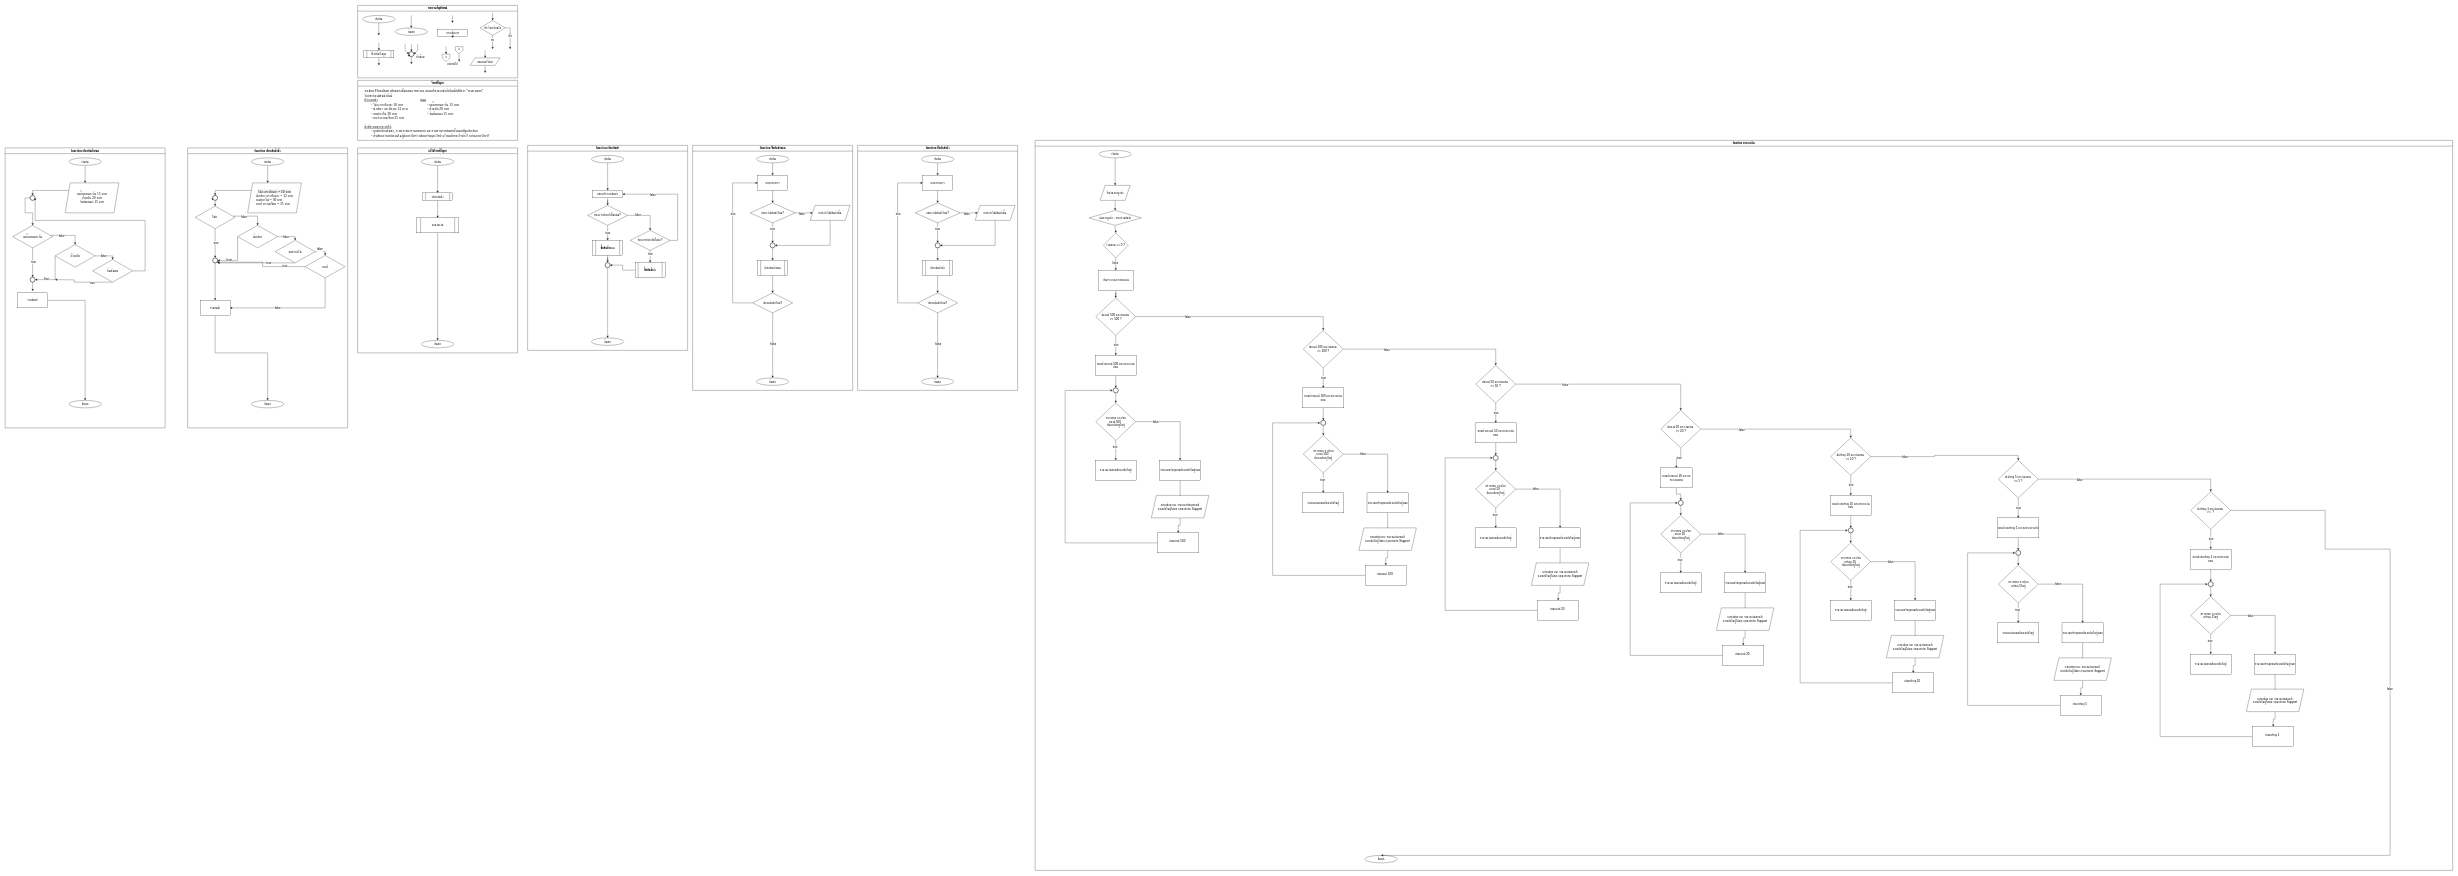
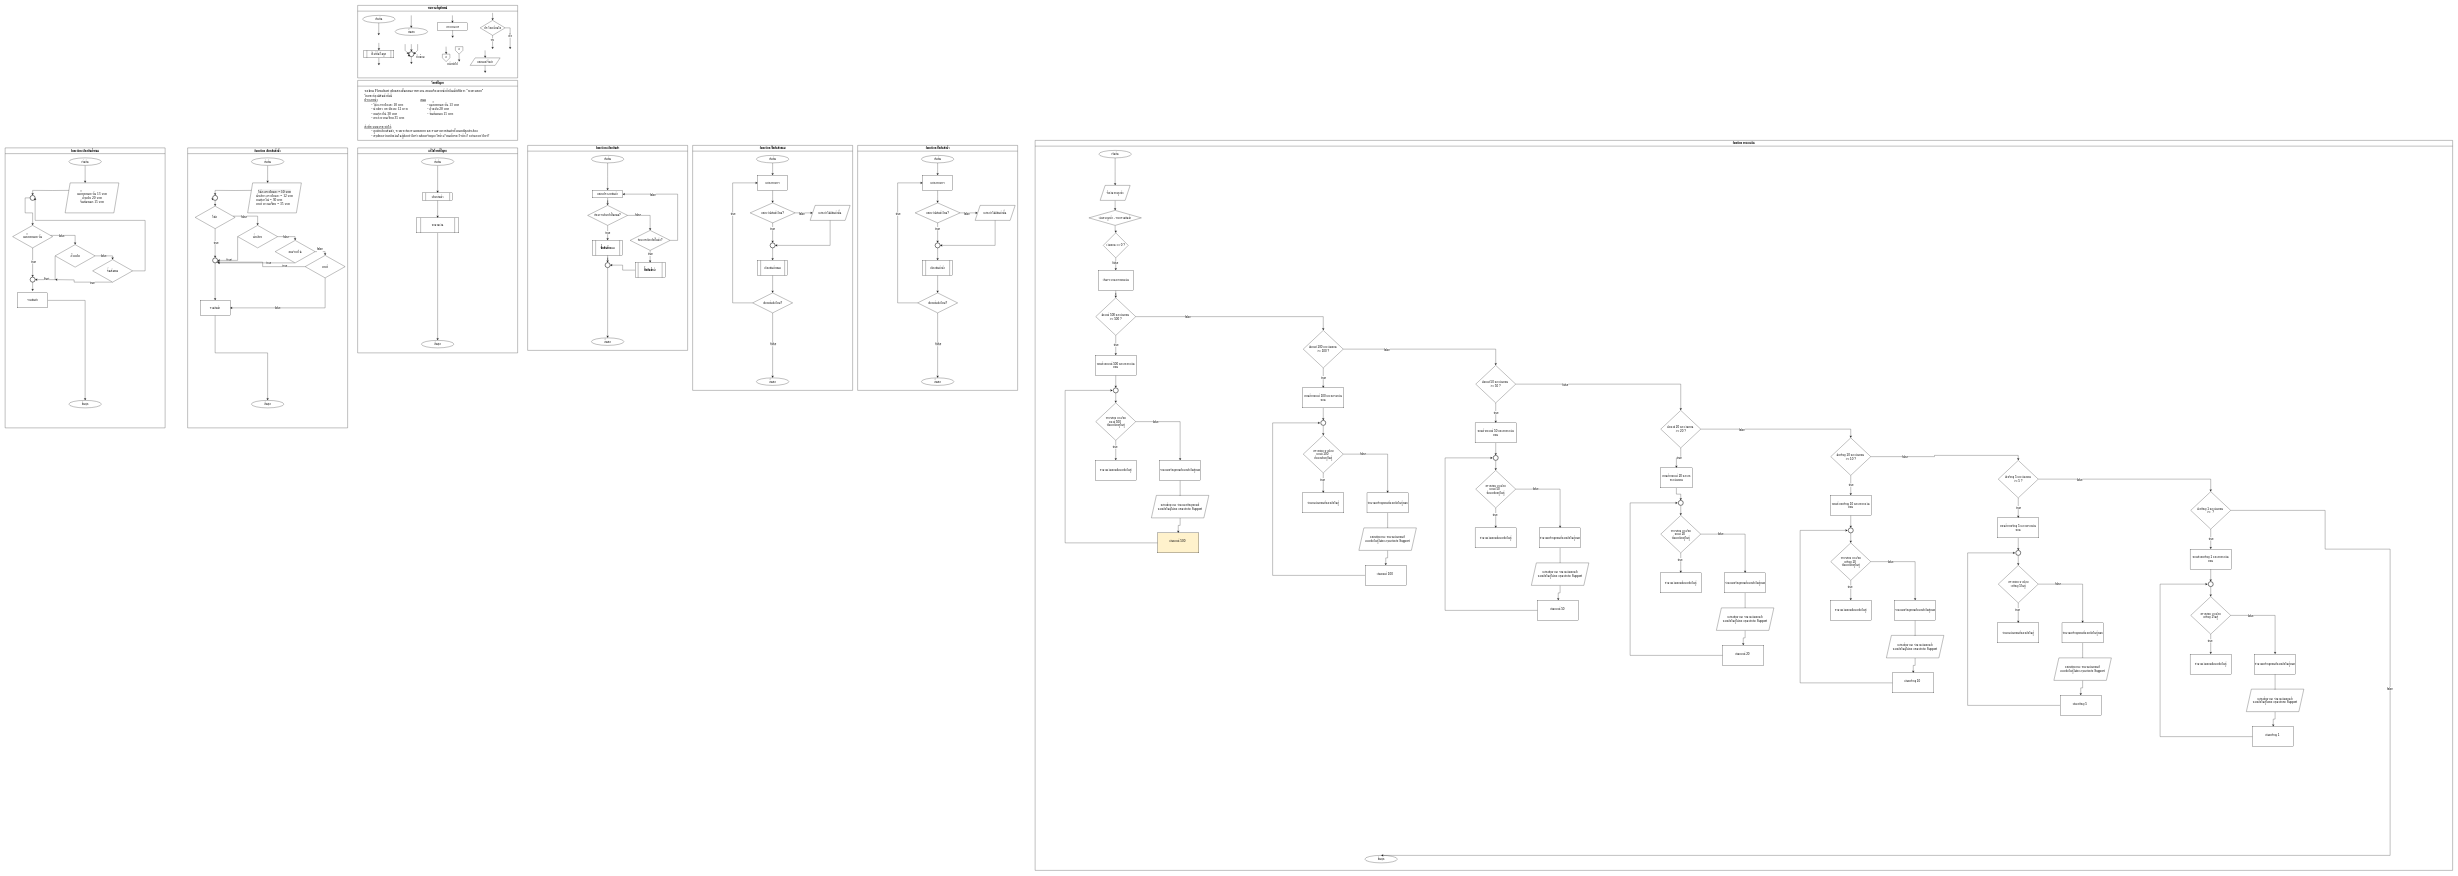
(453, 33) -> (453, 26)
(2018, 528) -> (2018, 528)
(1178, 543) -> (1178, 543)
